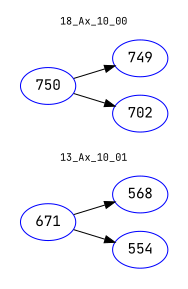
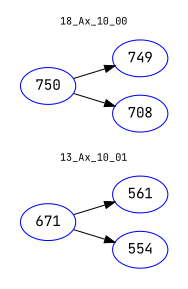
(140, 114) -> (140, 114)
(140, 194) -> (140, 194)
